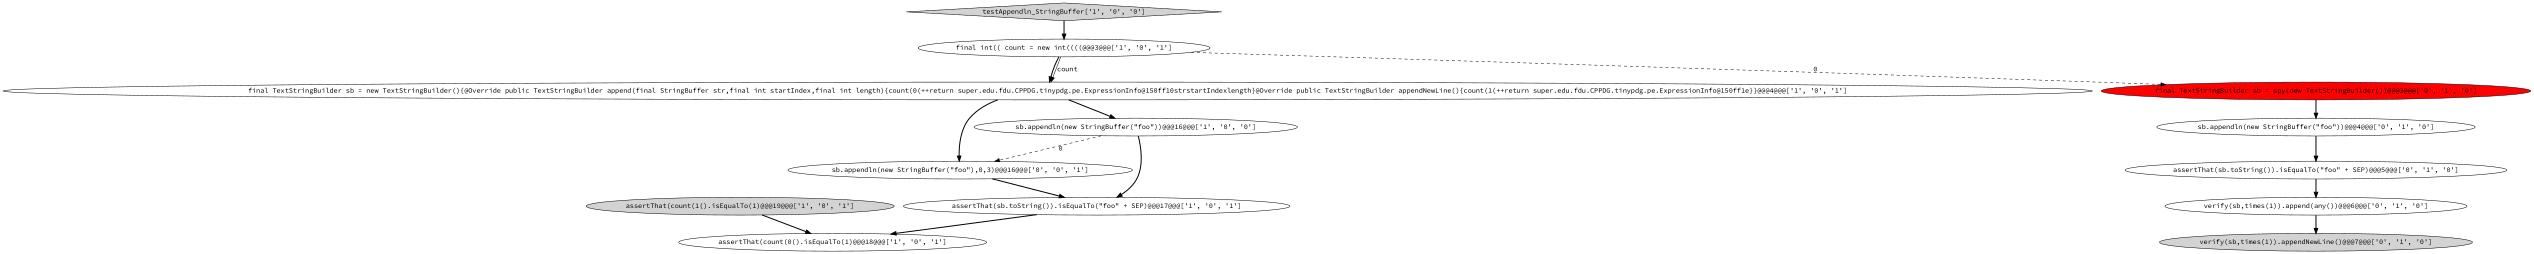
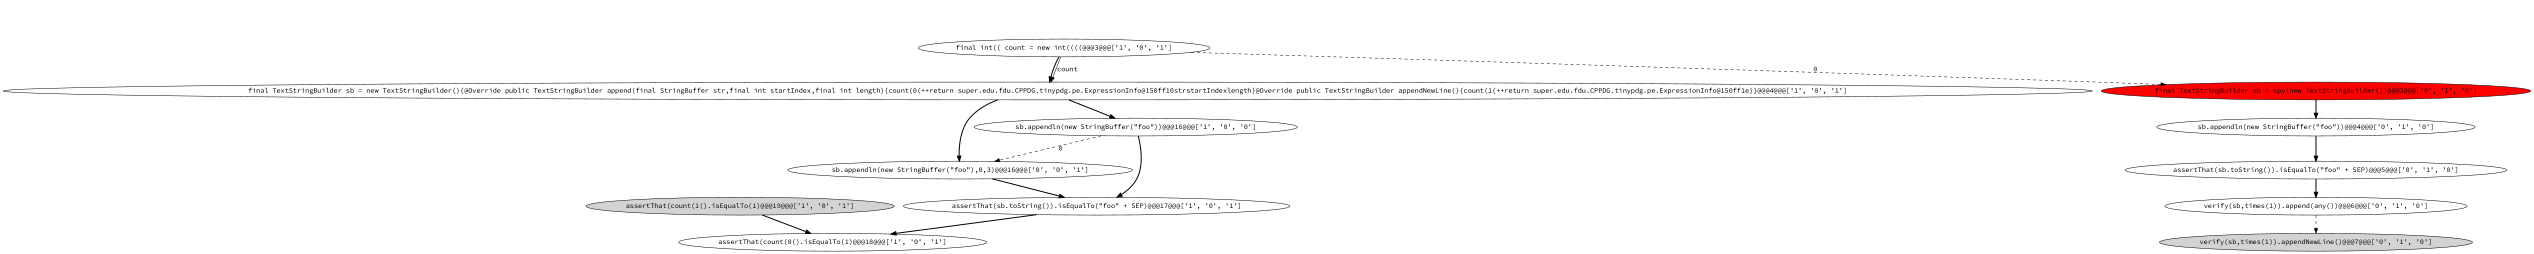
(1064, 12) -> none
(2316, 222) -> (2316, 222)
